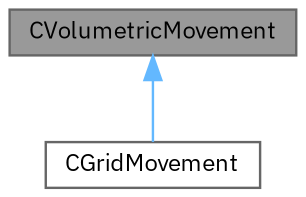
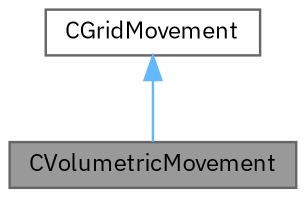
(153, 111) -> (153, 111)
